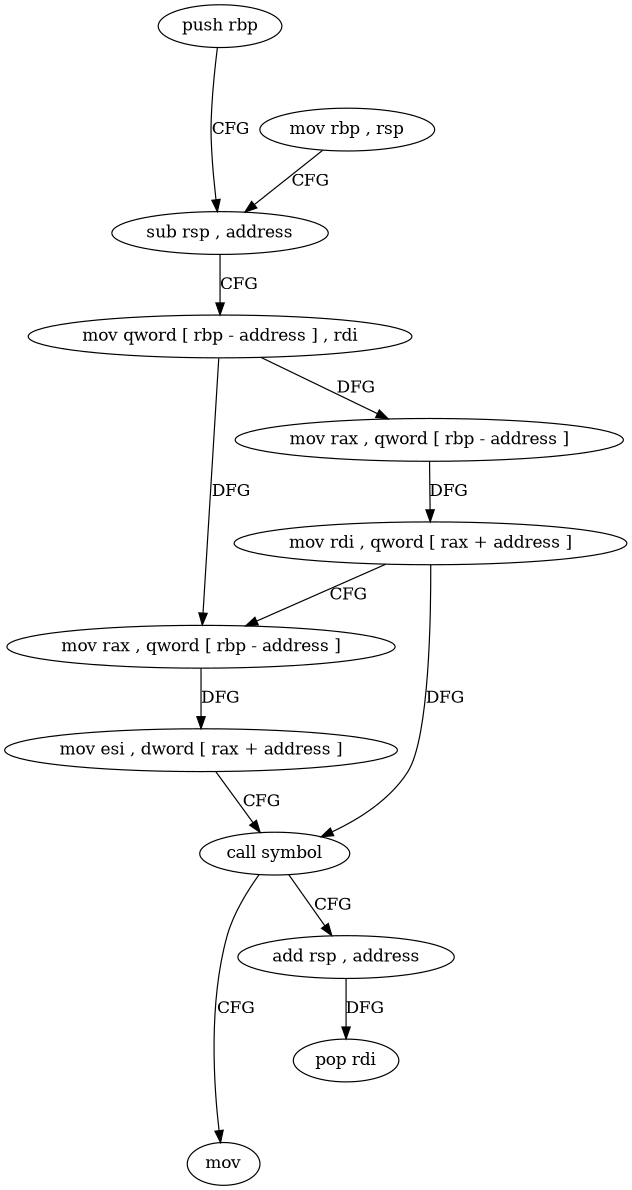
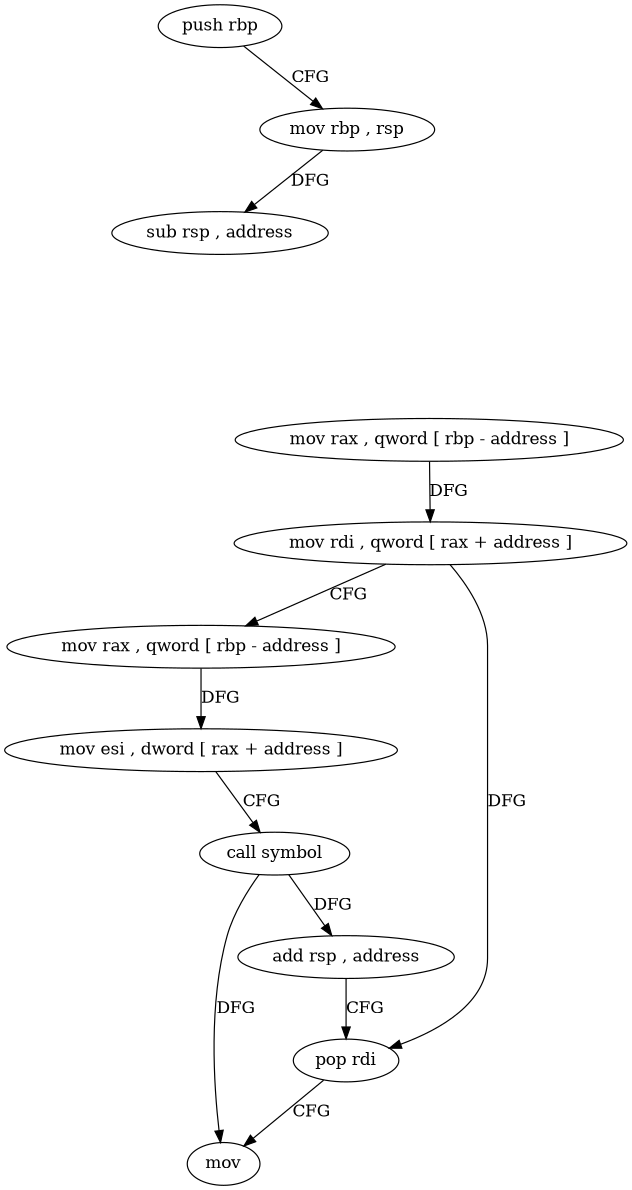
(211, 124) -> (278, 74)
(310, 181) -> (310, 181)
(220, 336) -> none
(423, 718) -> (488, 821)
(333, 905) -> (333, 905)
(236, 1009) -> (236, 1009)
(365, 1009) -> (365, 1009)
none -> (288, 1109)
